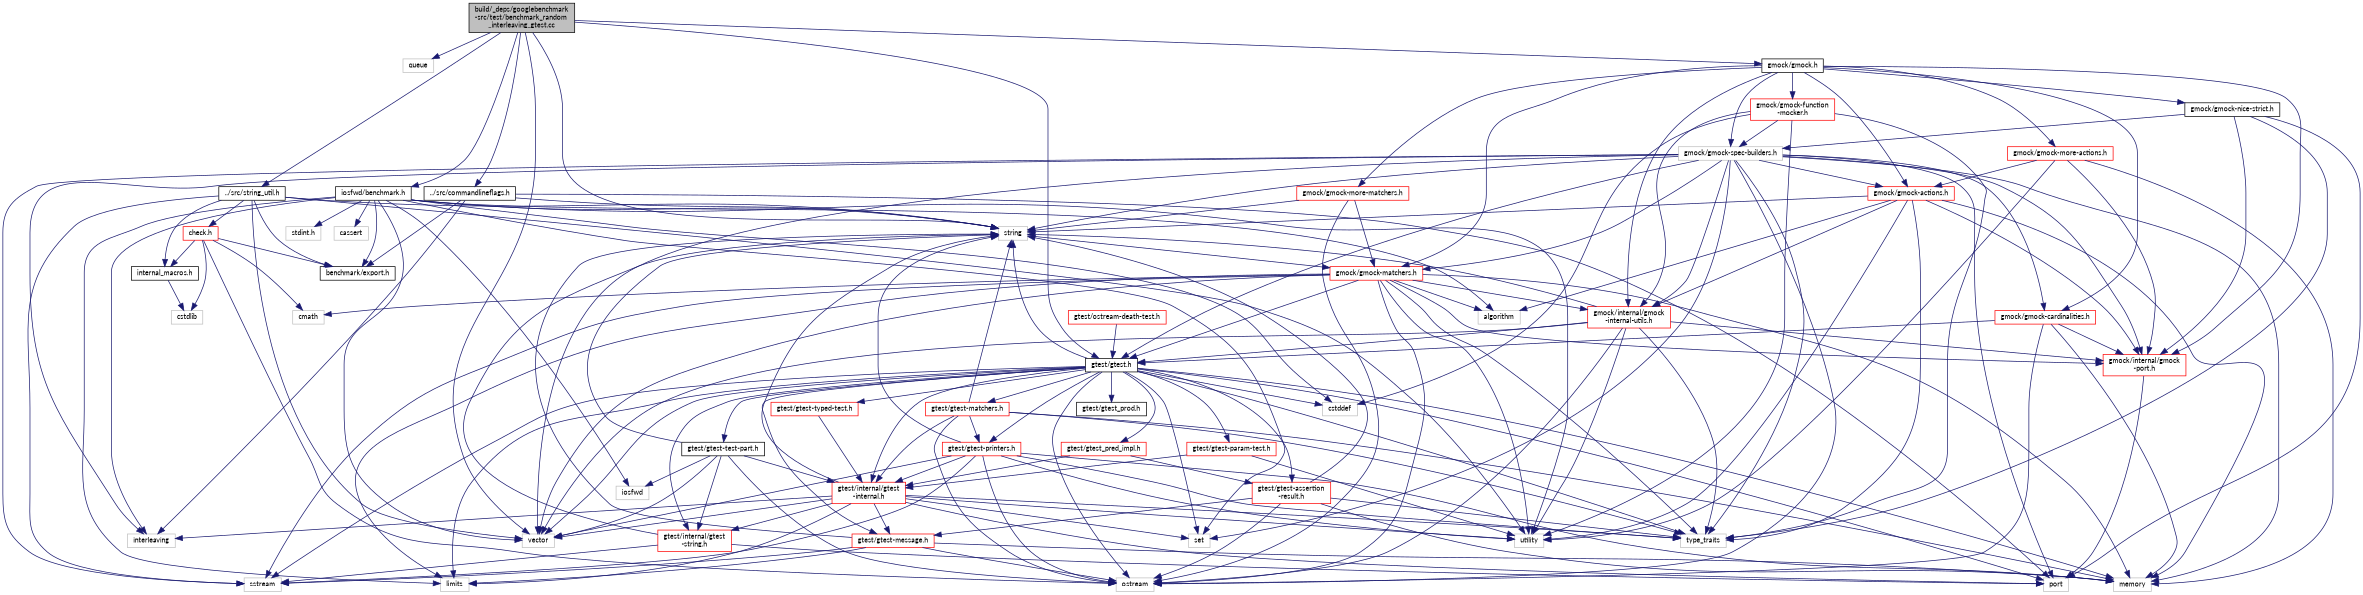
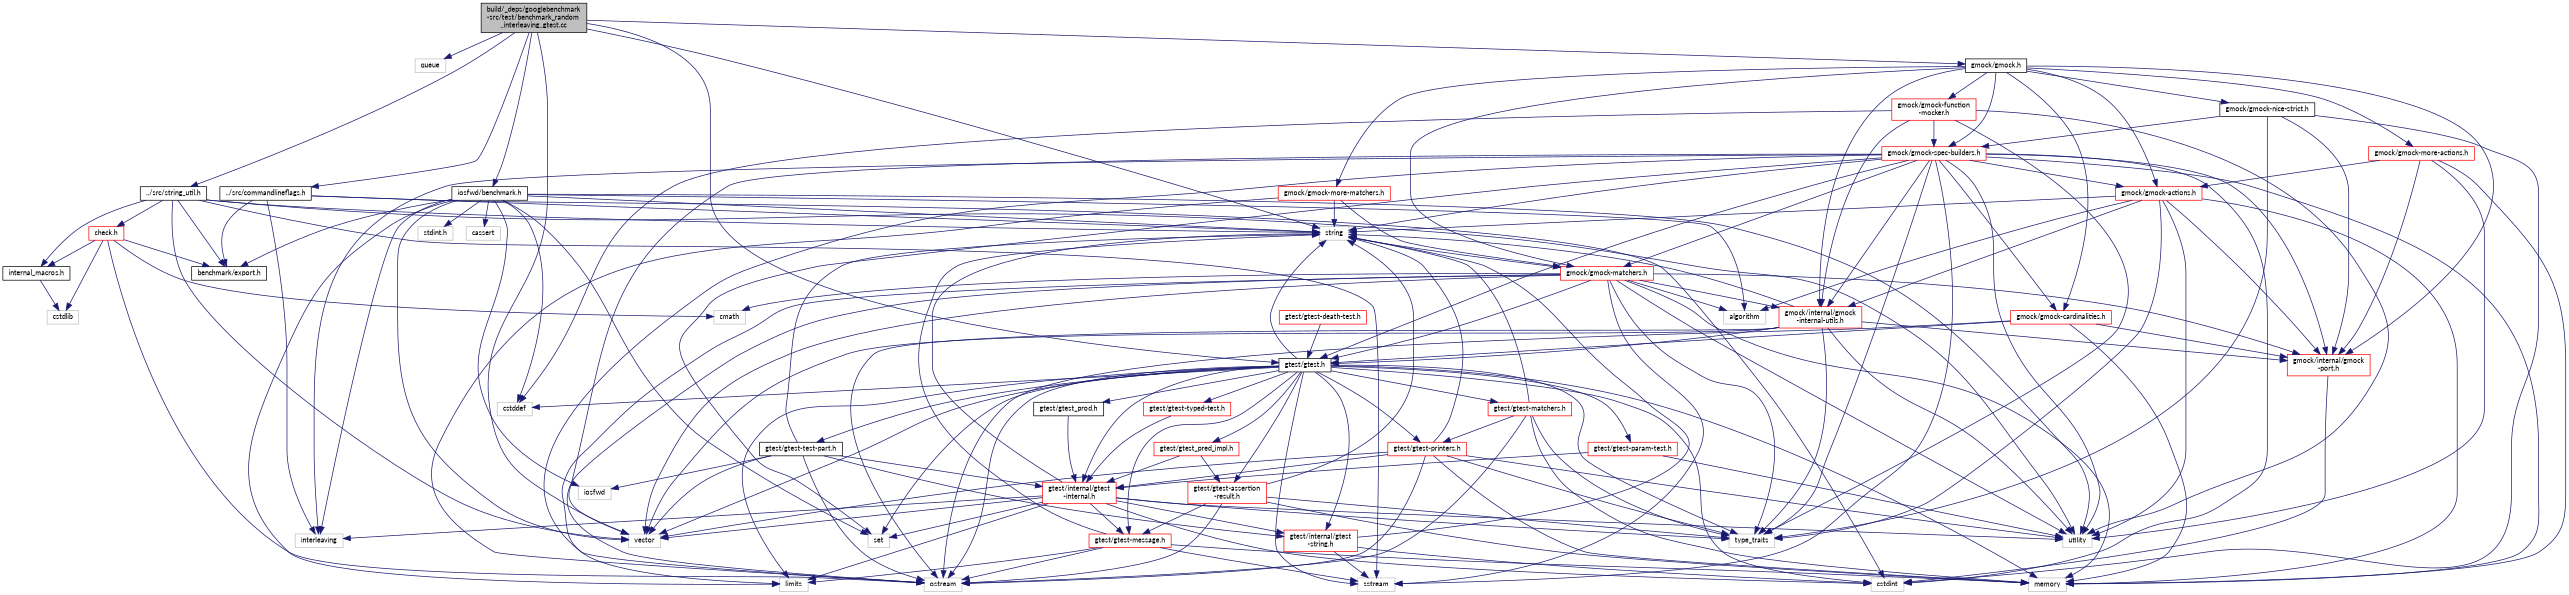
(1730, 153) -> (1934, 153)
(1117, 317) -> (1323, 317)
none -> (2014, 348)
(913, 441) -> (1068, 446)
(784, 542) -> none
(2056, 585) -> (1888, 585)
